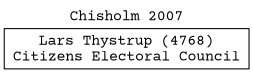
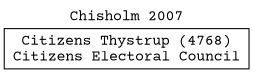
(127, 49) -> (127, 49)
